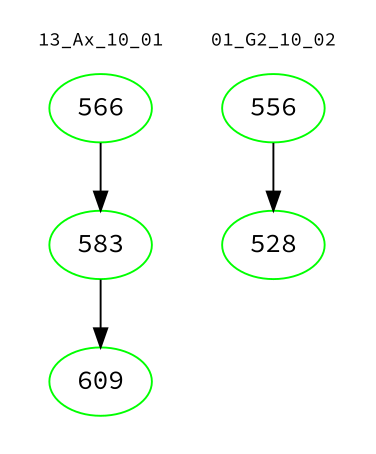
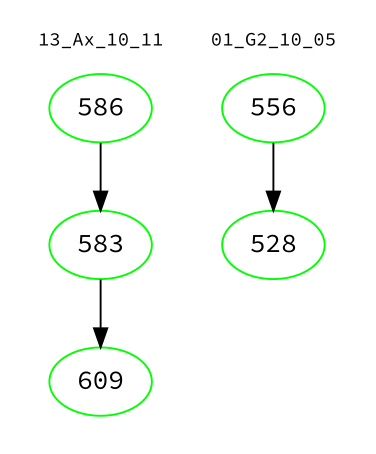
(102, 41) -> (102, 41)
(274, 41) -> (274, 41)
(101, 108) -> (101, 108)
